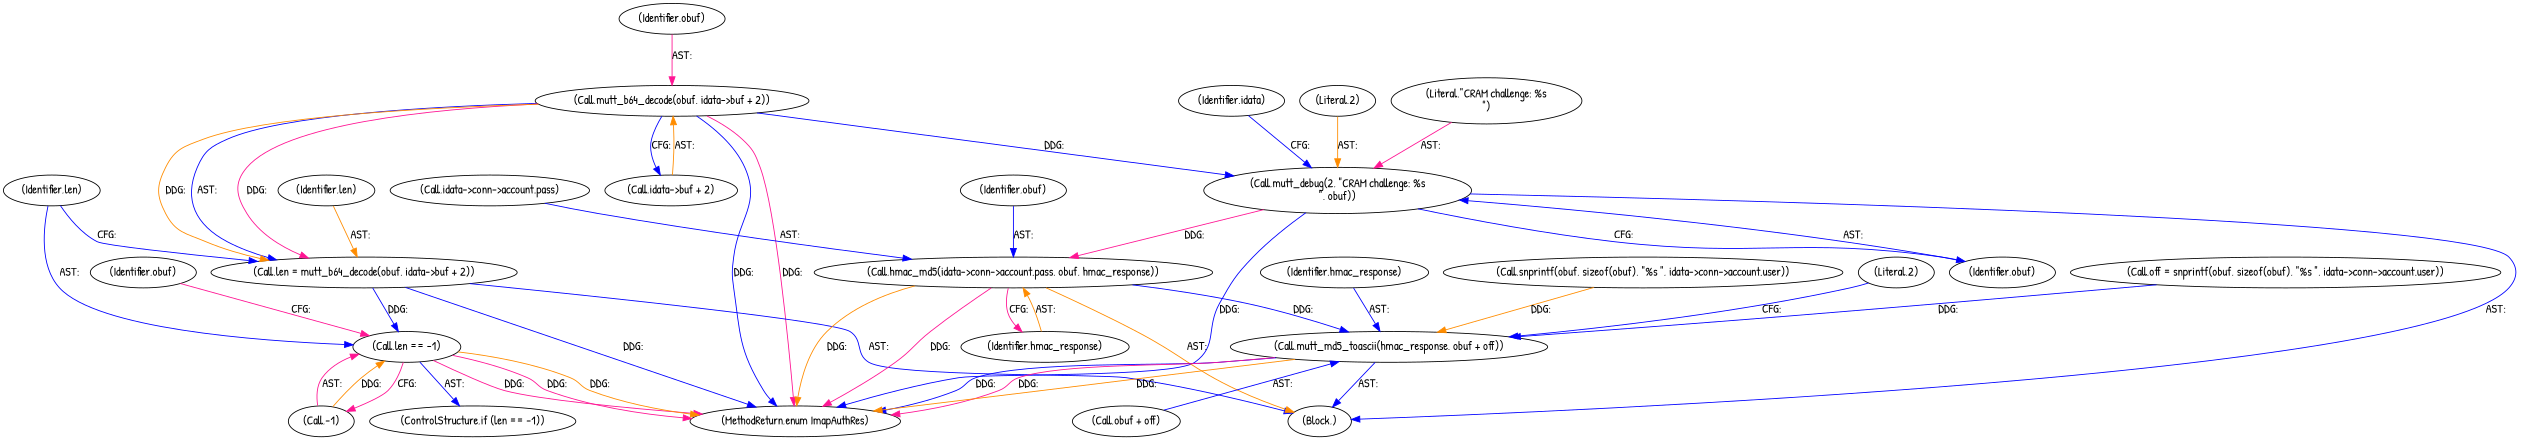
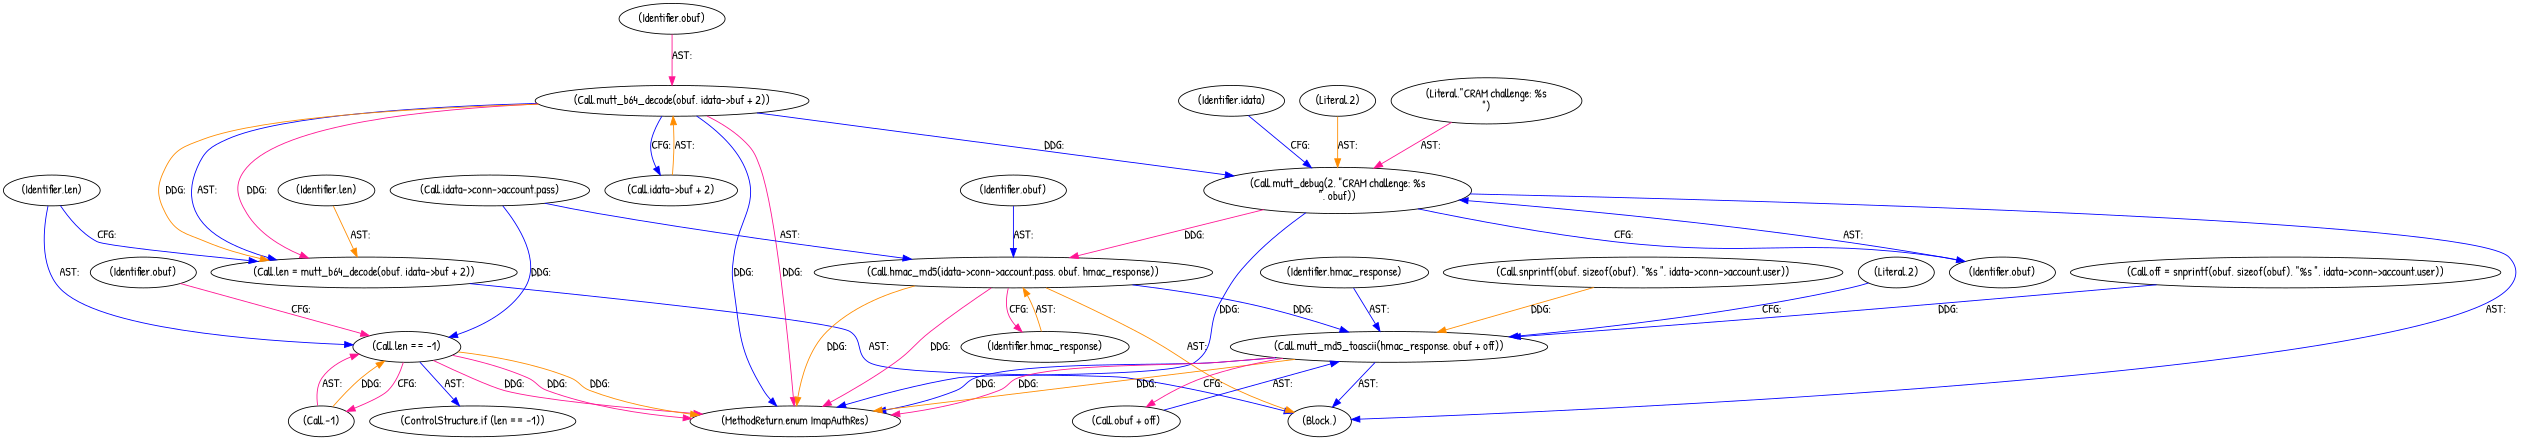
(383, 306) -> (528, 281)
(577, 346) -> none
none -> (1203, 378)
